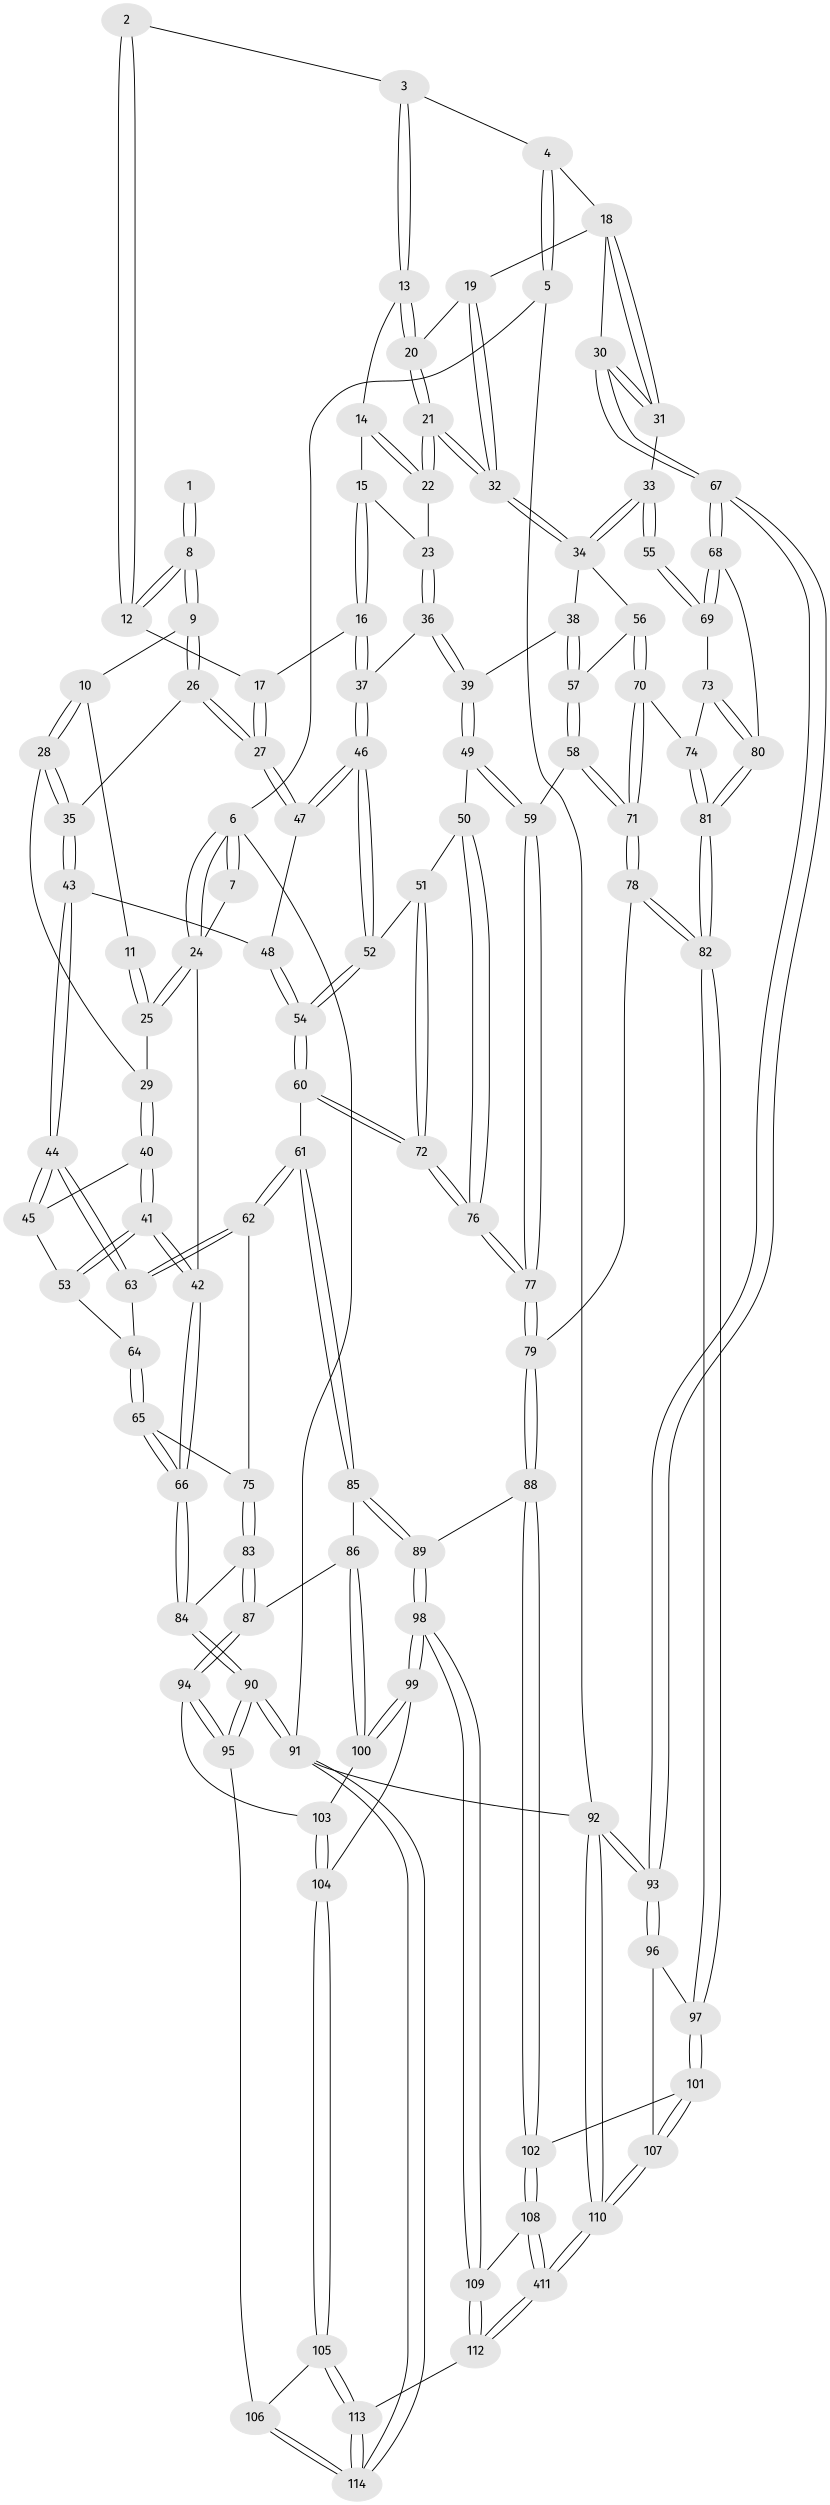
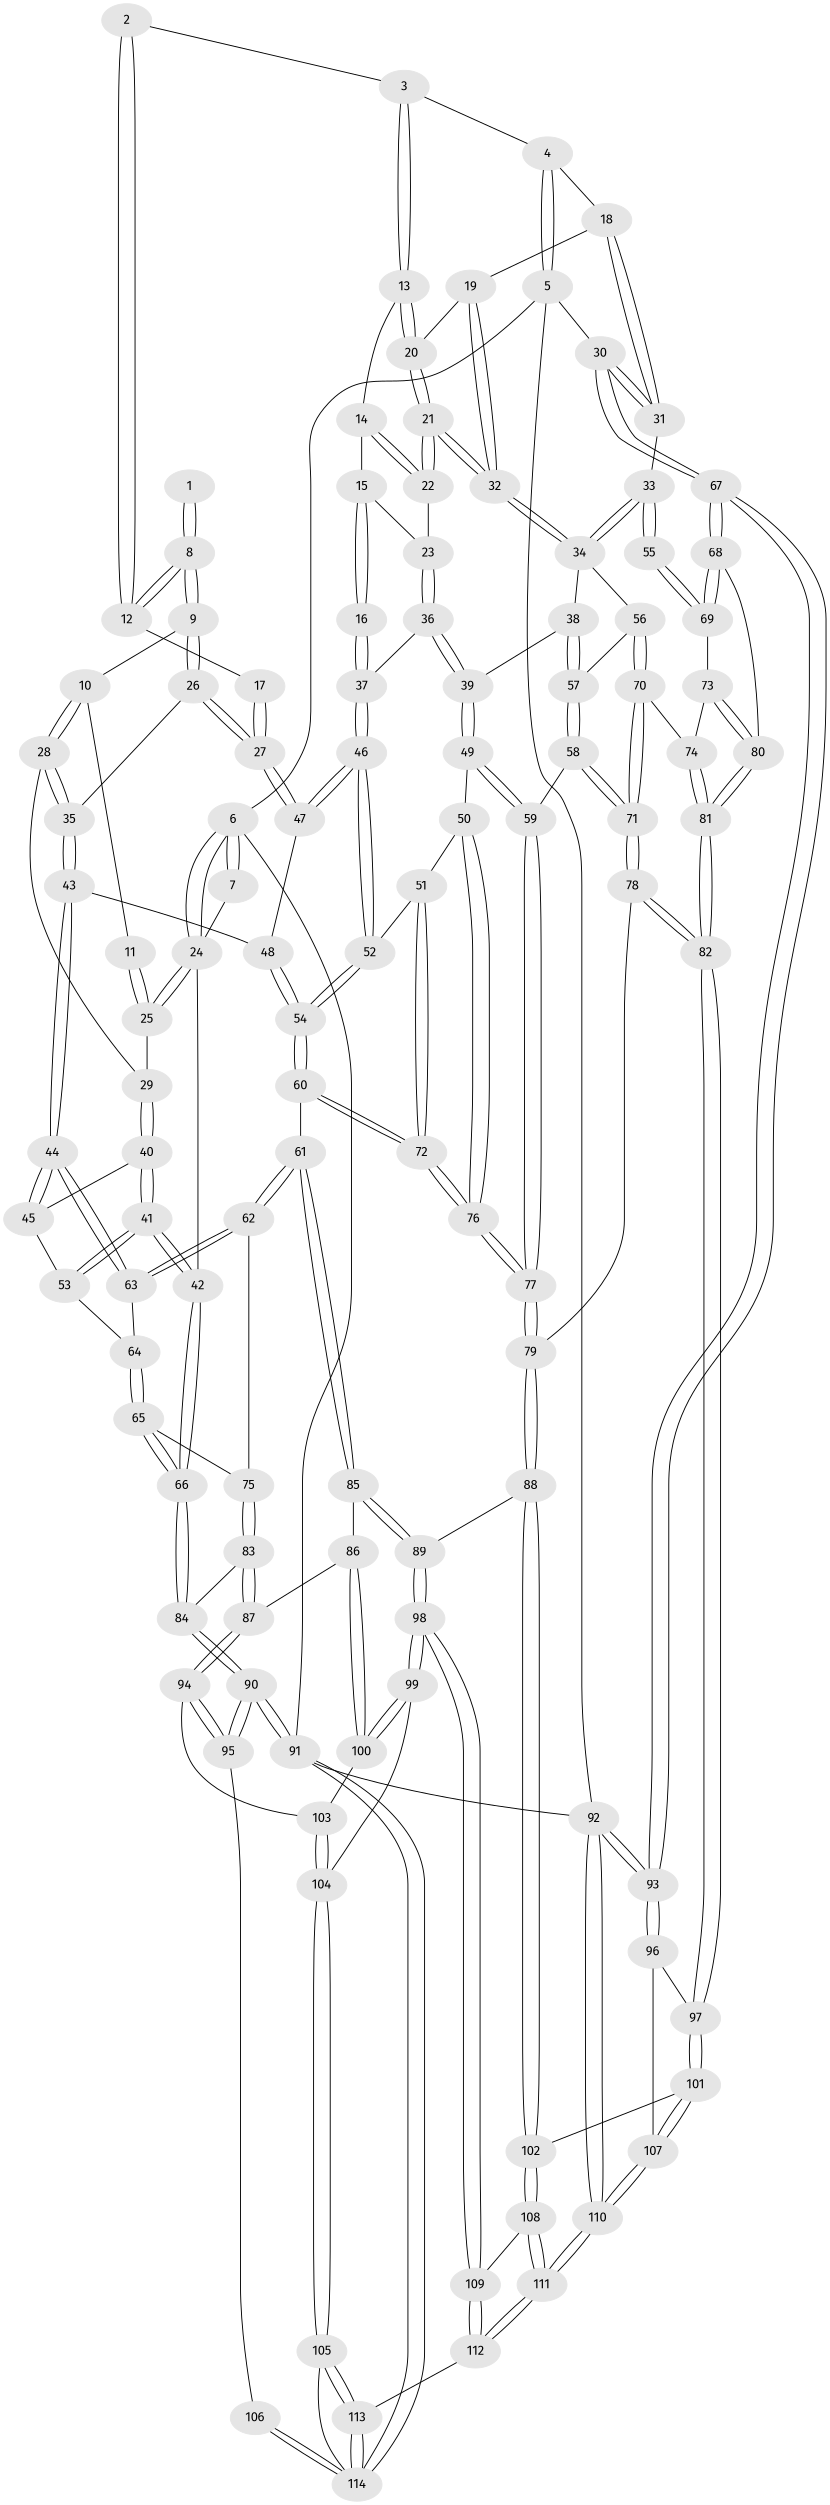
(604, 287) -> (574, 320)
(317, 649) -> none
(542, 2285) -> (542, 2285)
(289, 2385) -> (321, 2422)
